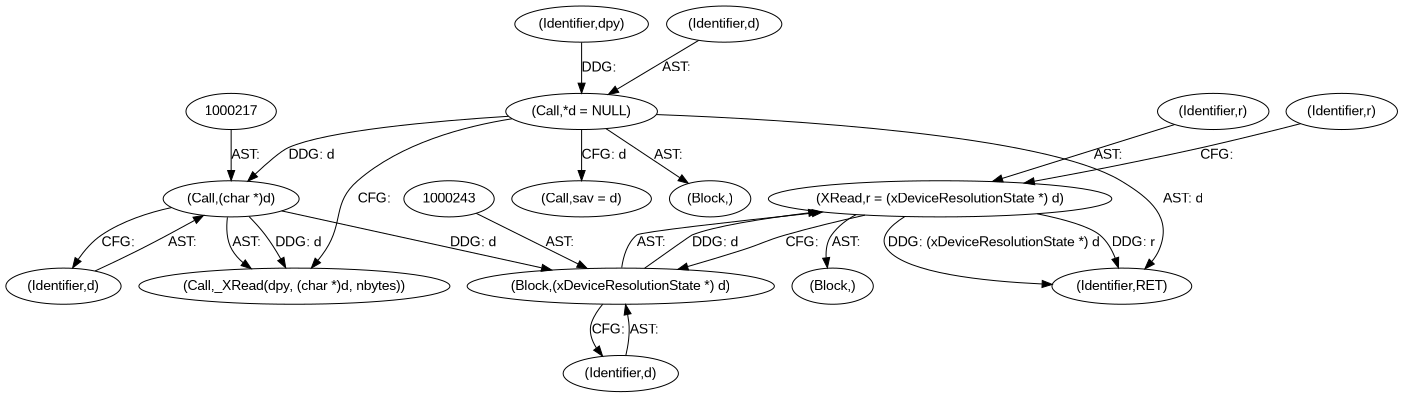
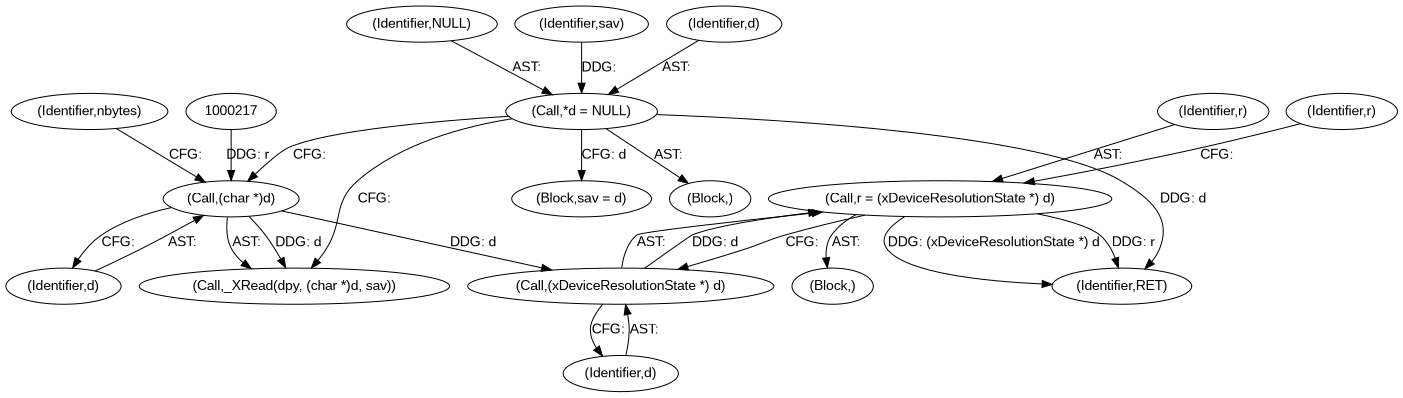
none -> (422, 24)
(582, 24) -> (582, 24)
none -> (90, 111)
(248, 155) -> (248, 155)
(311, 155) -> (311, 155)
(449, 199) -> none
(582, 199) -> (582, 199)
(940, 199) -> (940, 199)
(1183, 199) -> (1183, 199)
(294, 286) -> (294, 286)
(621, 286) -> (621, 286)
